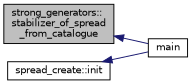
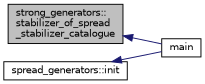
(59, 24) -> (66, 24)
(59, 71) -> (66, 71)
